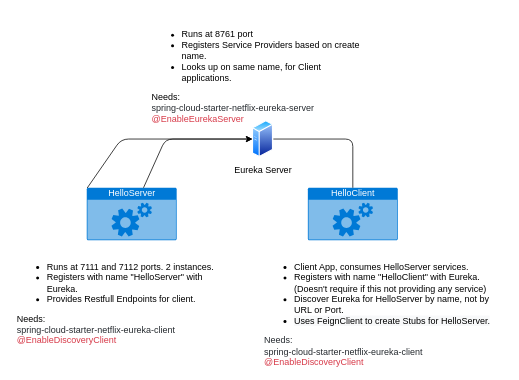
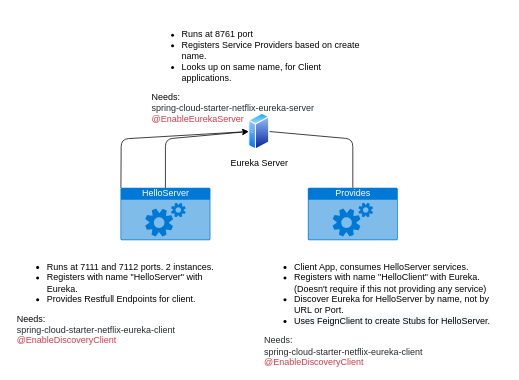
(263, 139) -> (259, 132)
(353, 194) -> (353, 194)
(132, 214) -> (165, 214)
